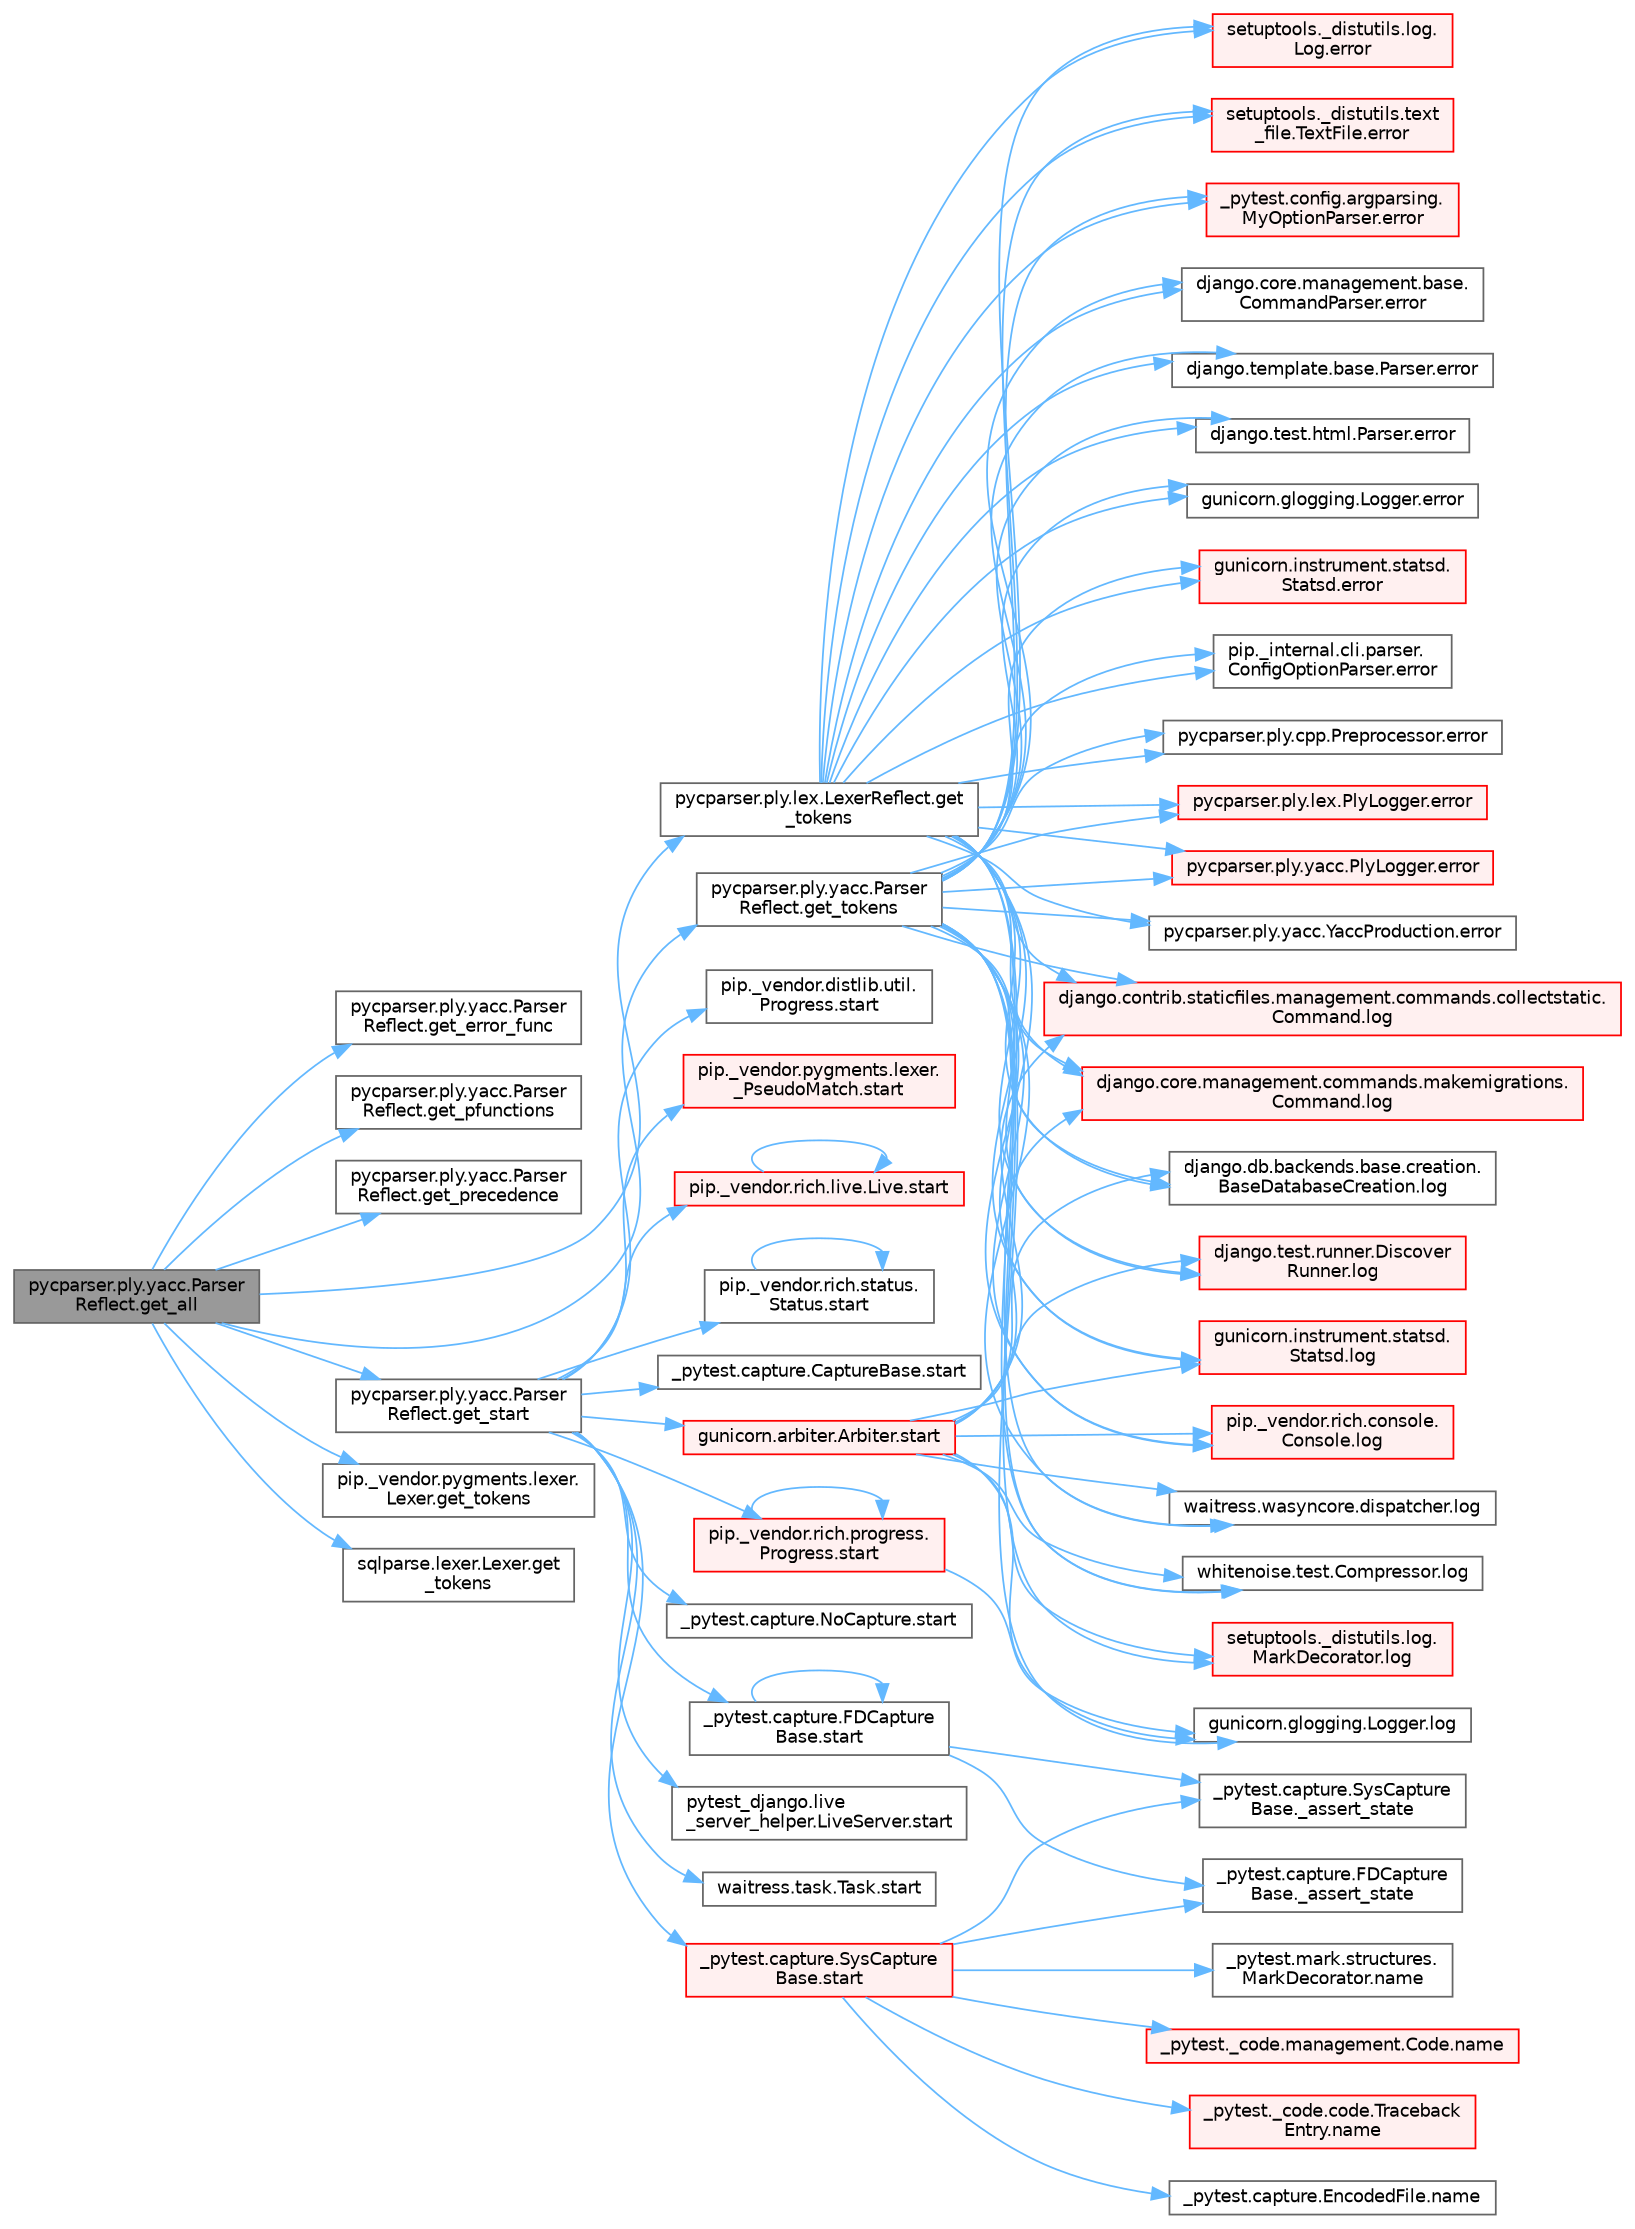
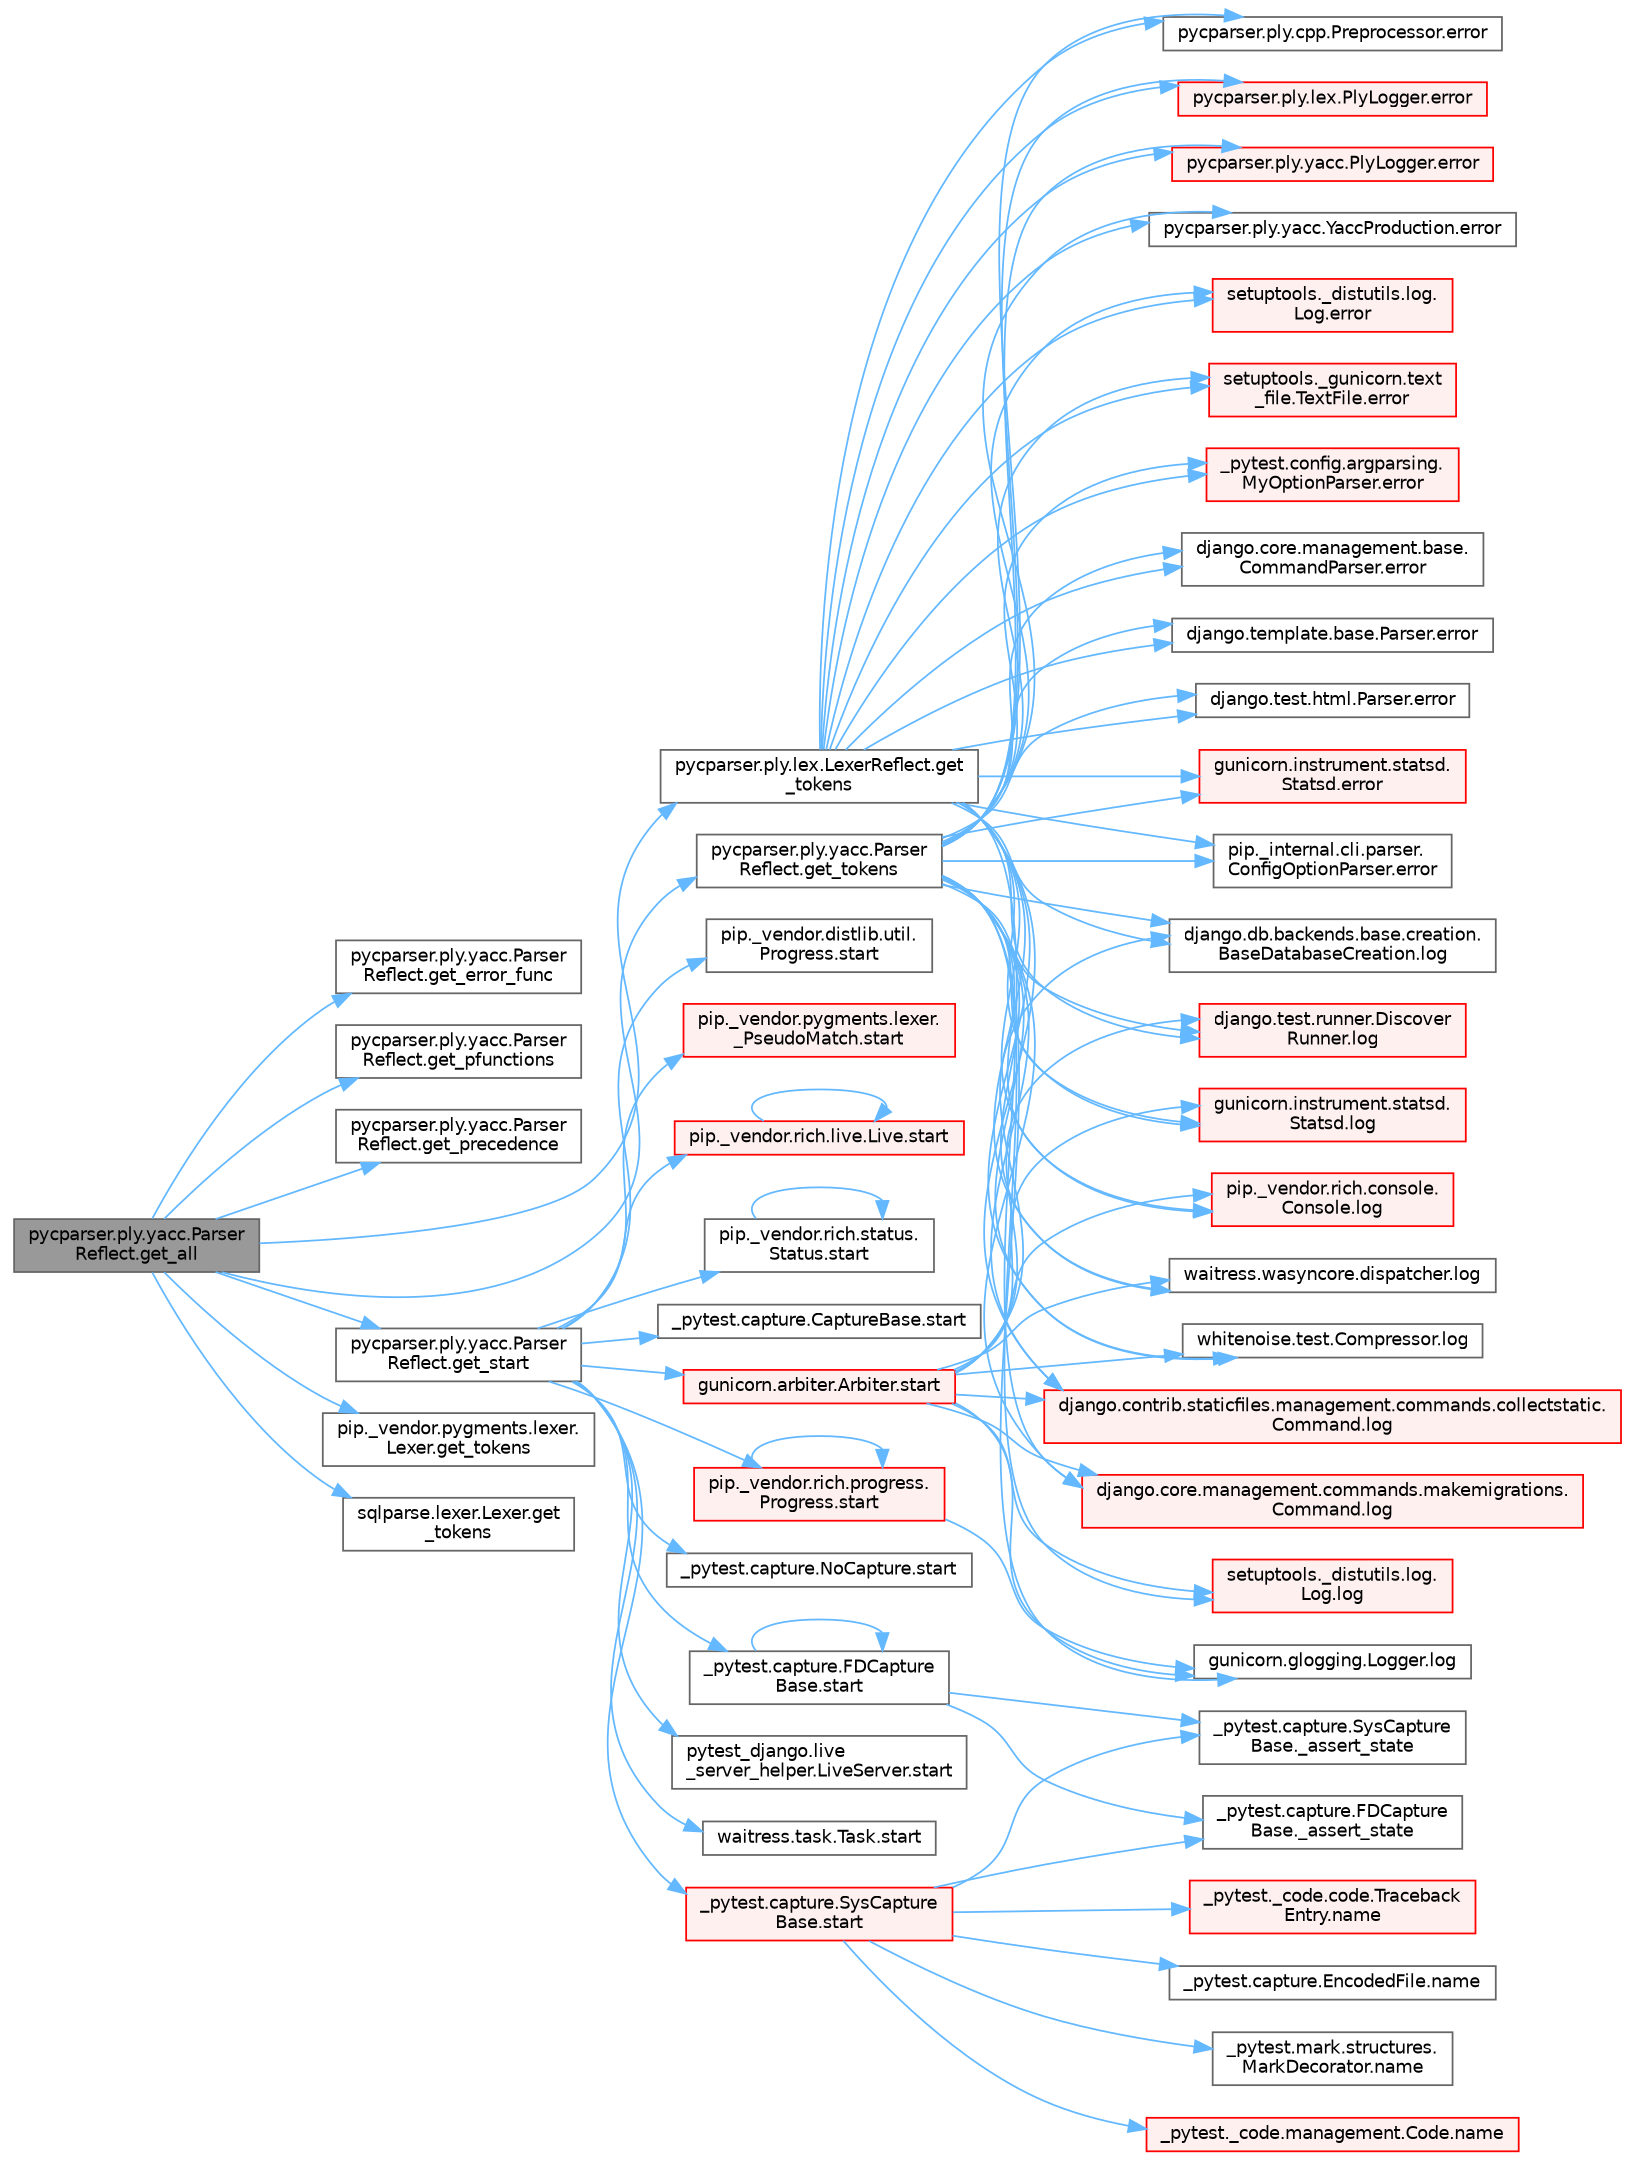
(1333, 125) -> (1333, 390)
(1333, 501) -> none
(1333, 1649) -> (1333, 1586)
